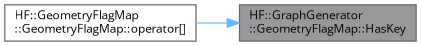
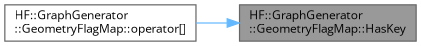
(100, 23) -> (100, 23)
